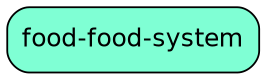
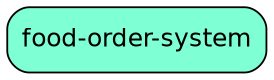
(133, 40) -> (137, 40)
